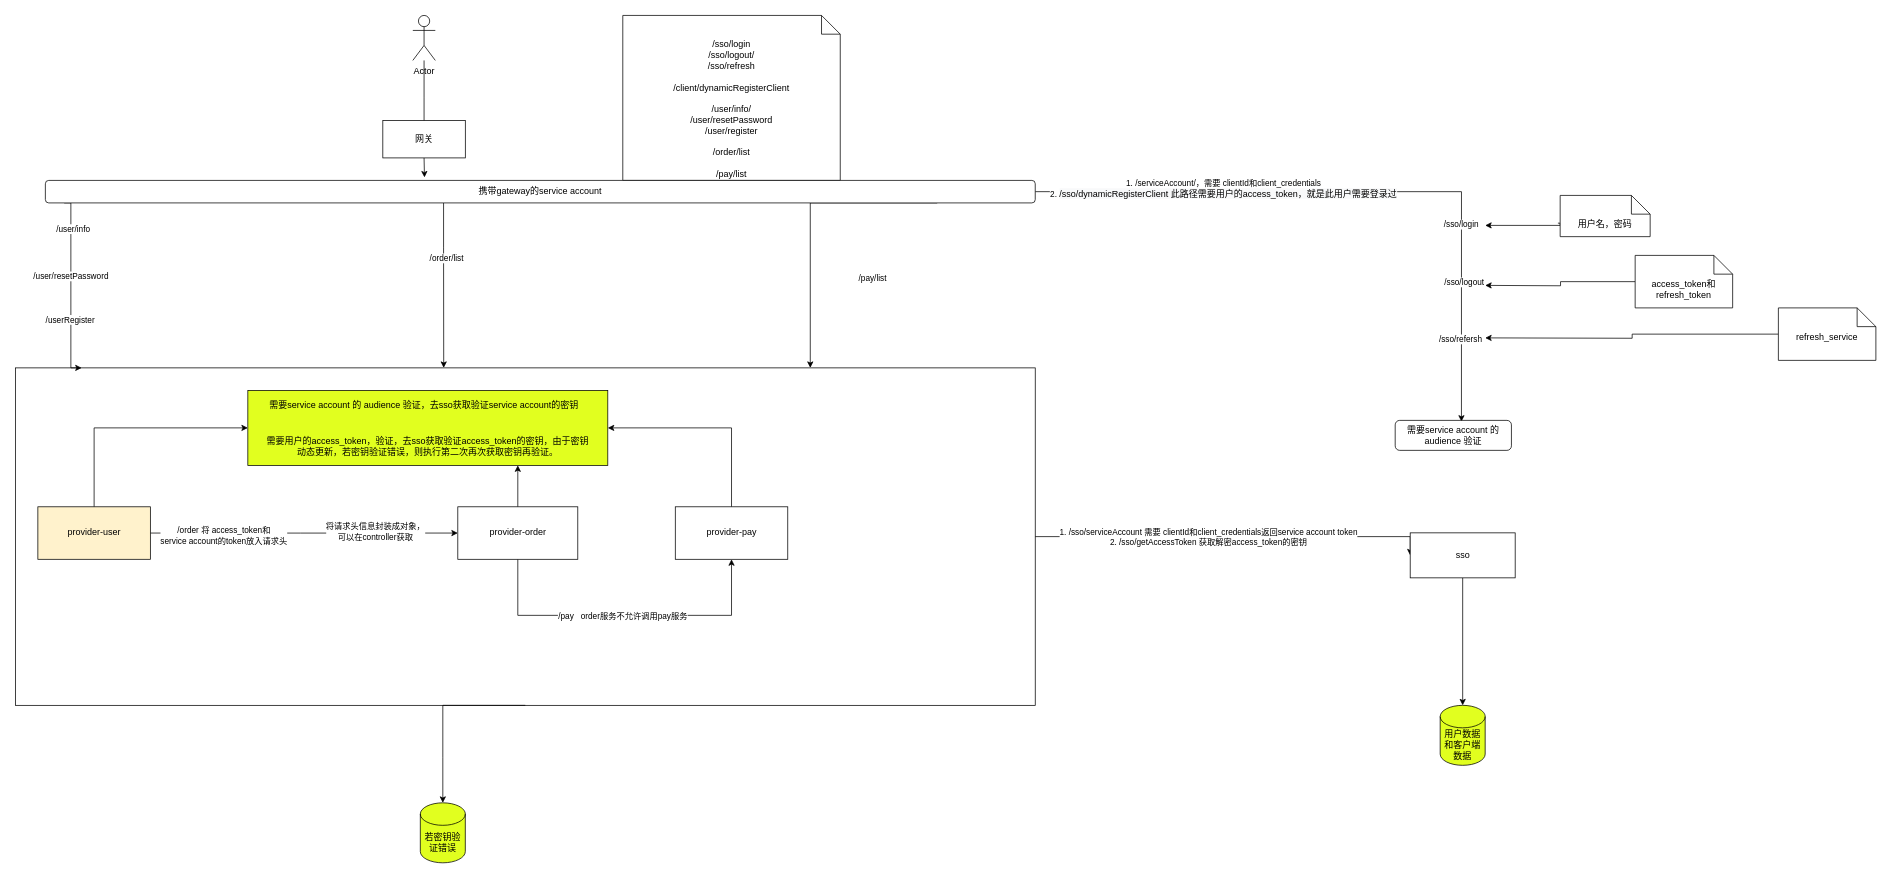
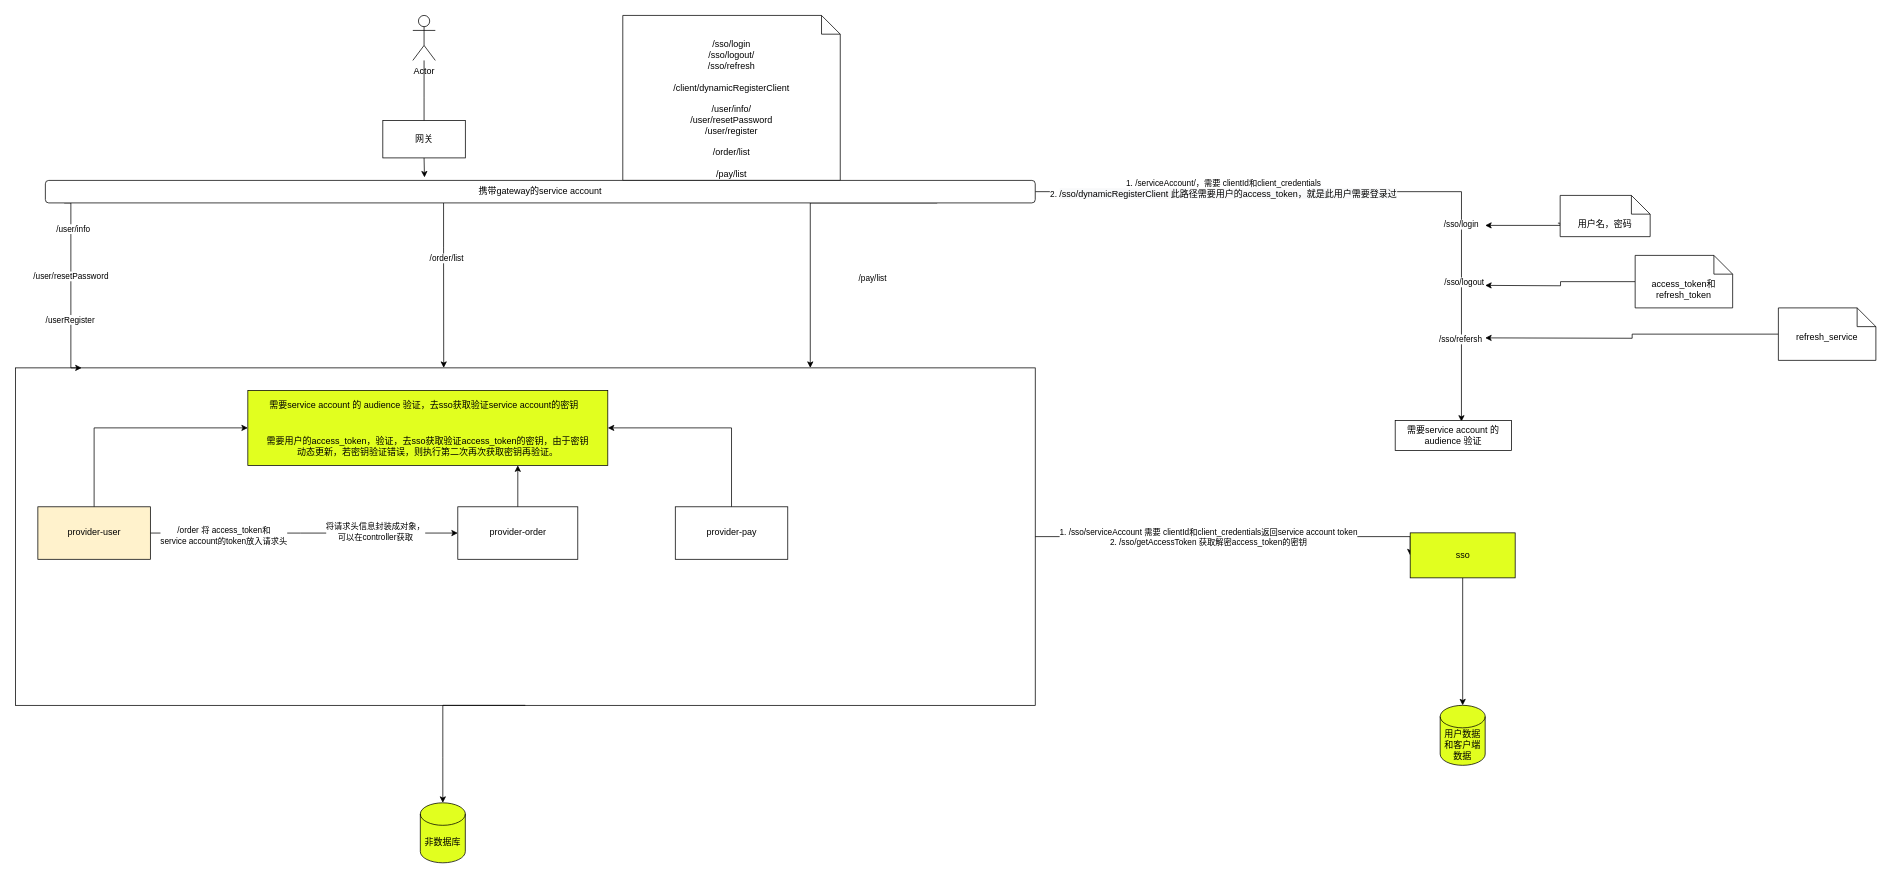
(1454, 435) -> (1454, 435)
(1463, 555) -> (1463, 555)
(622, 615) -> none
(443, 843) -> (443, 843)
